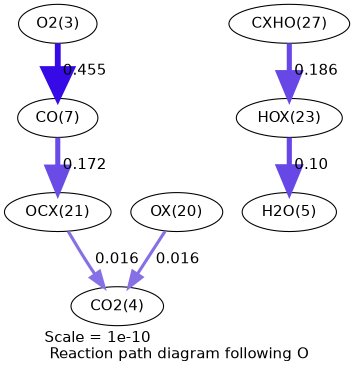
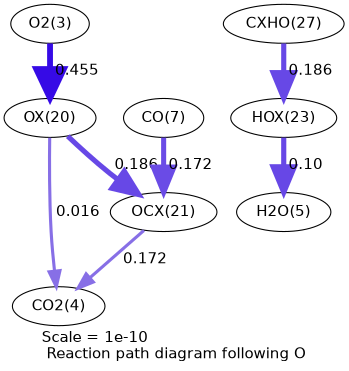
(58, 56) -> (50, 56)
none -> (92, 158)
(115, 259) -> (143, 259)
